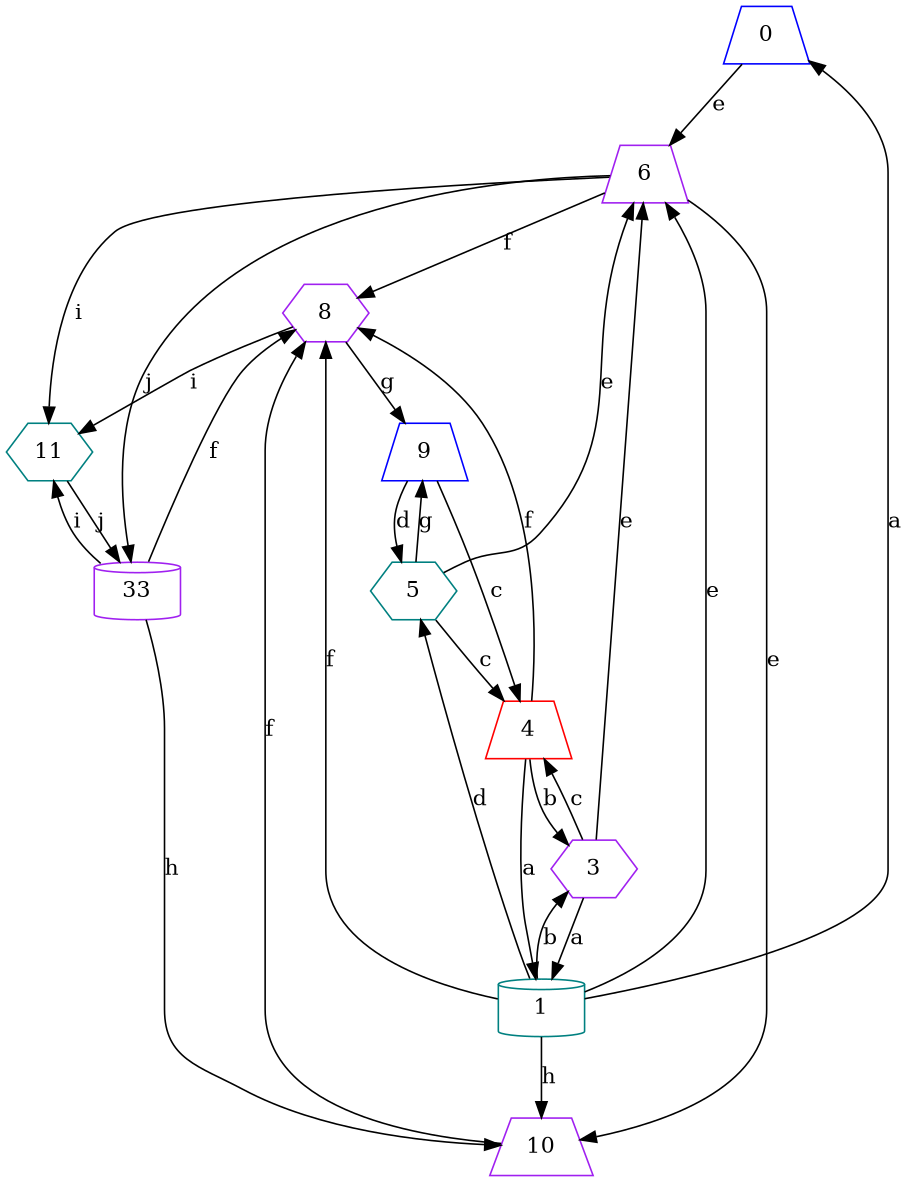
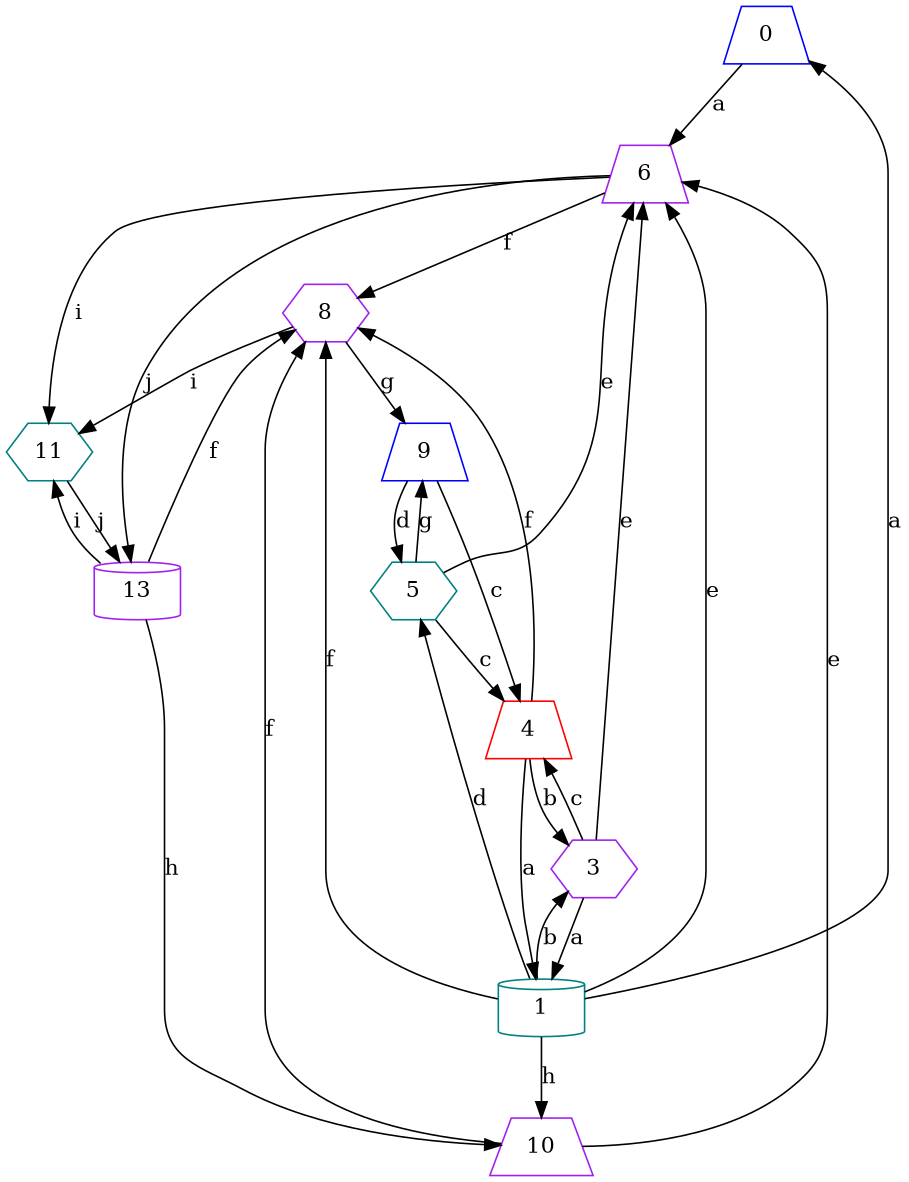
(720, 105) -> (720, 105)
(137, 591) -> (137, 591)
(767, 704) -> (827, 718)
